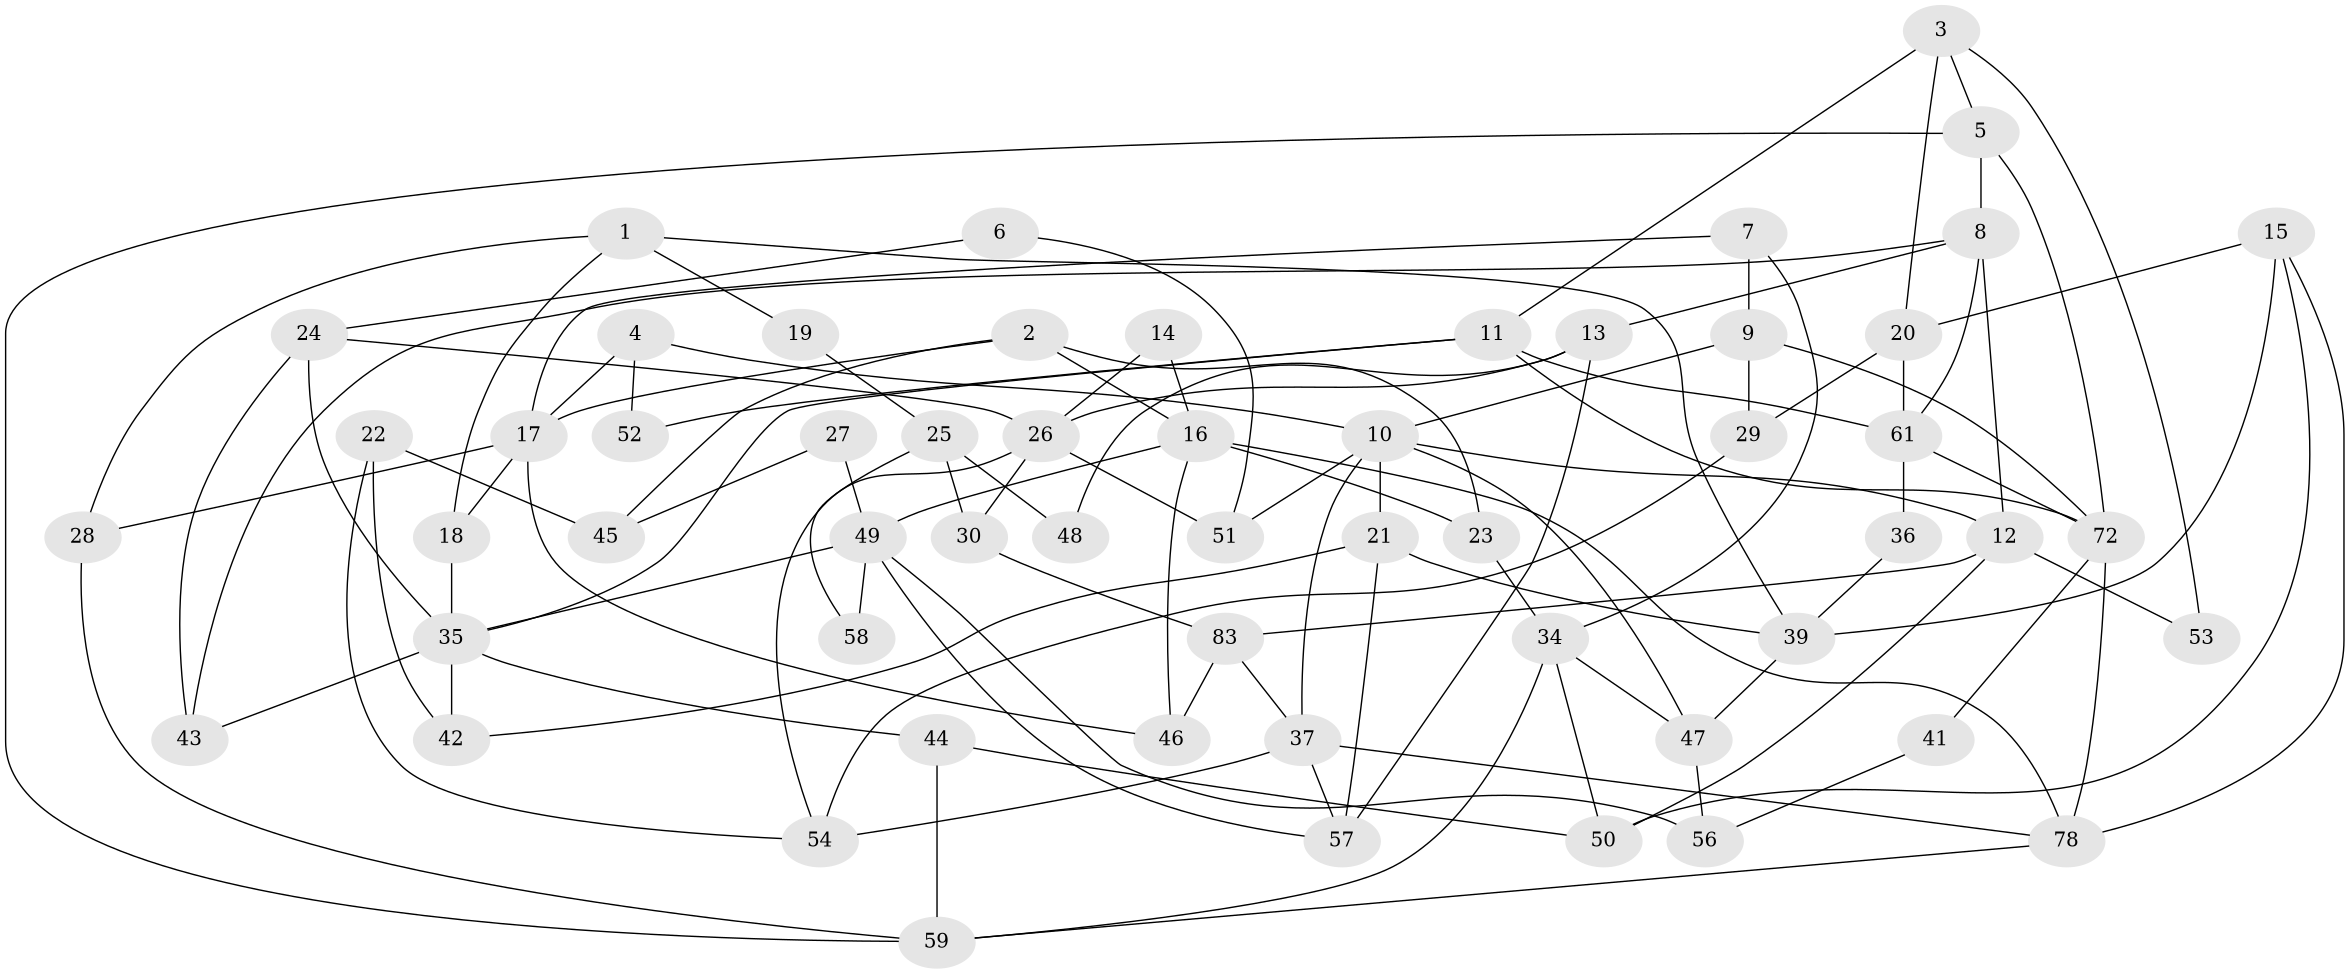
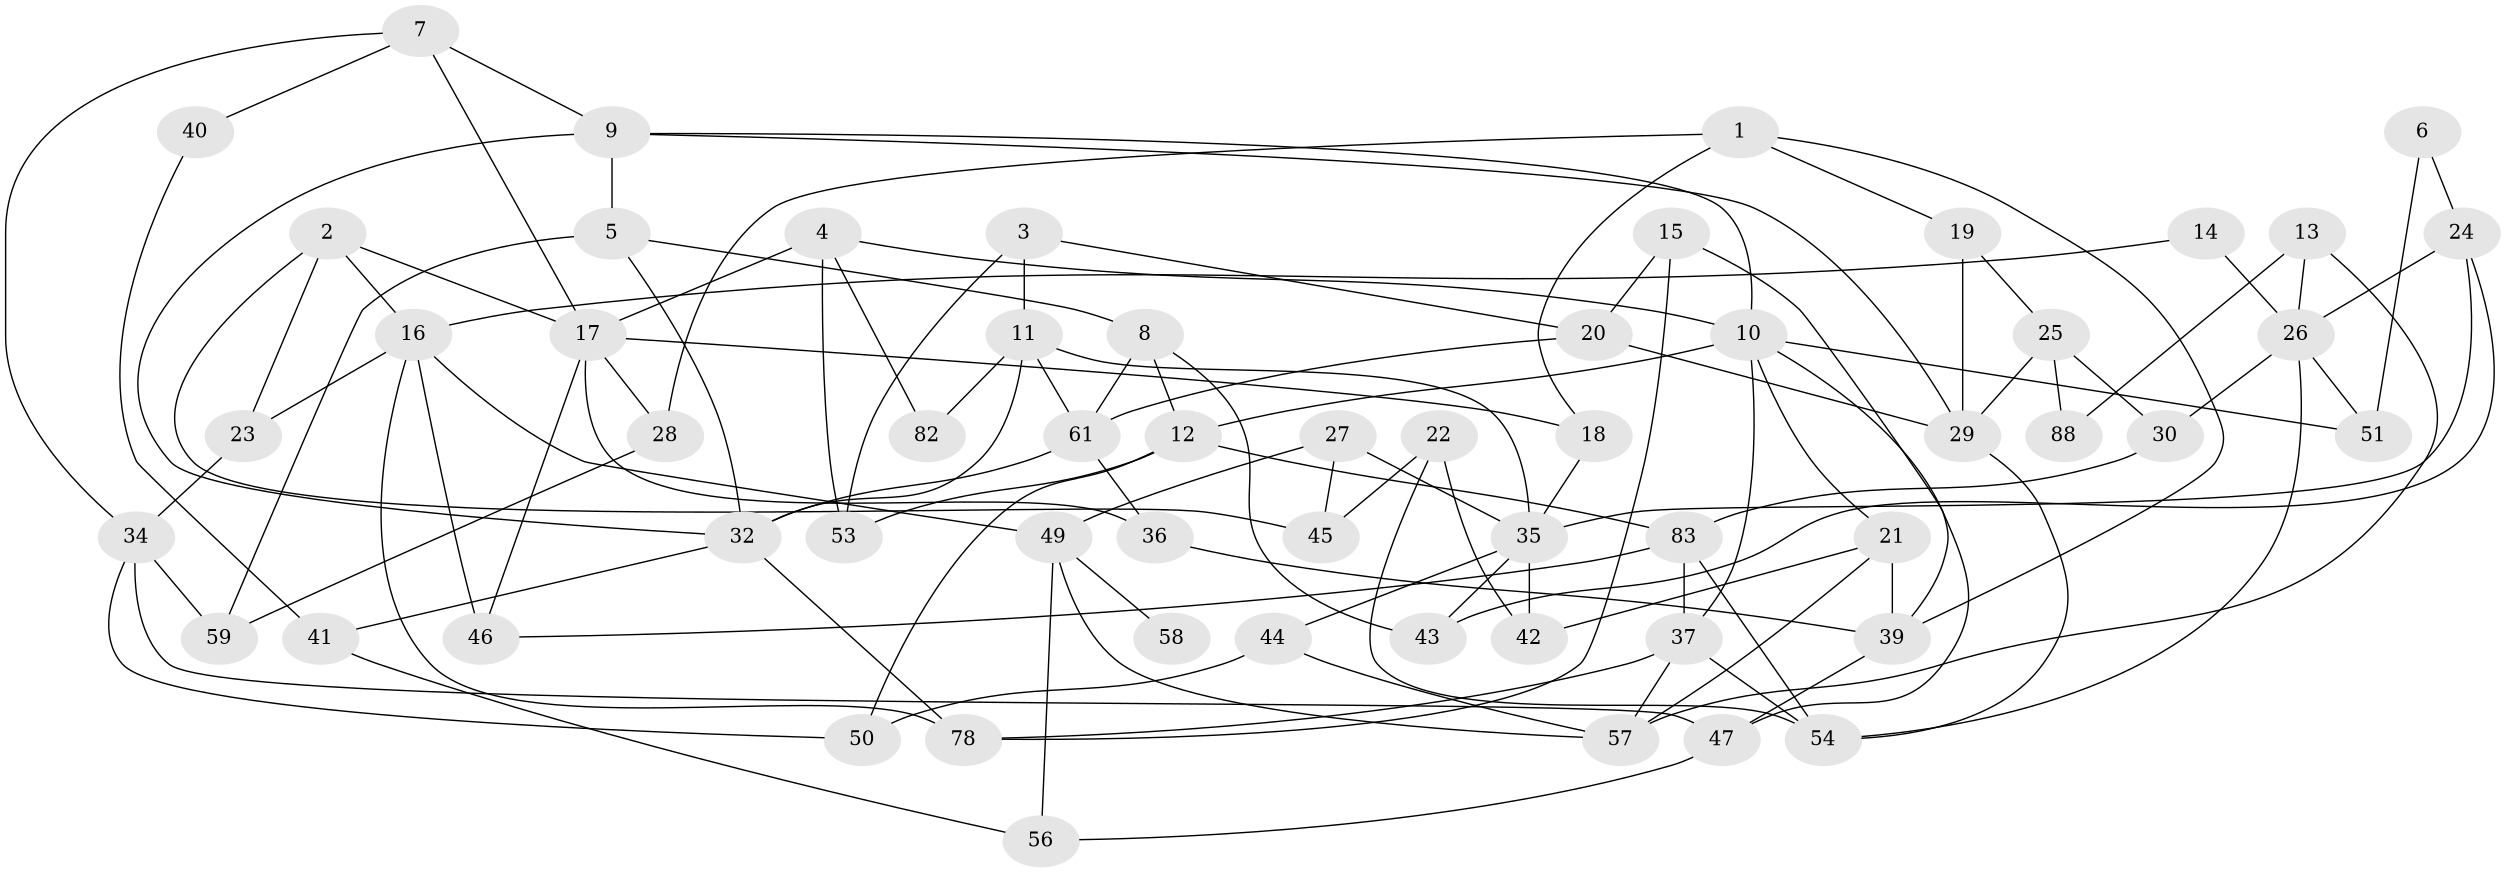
(1961, 82) -> (612, 183)
none -> (196, 132)
(1803, 280) -> none
none -> (1963, 335)
none -> (825, 386)
(630, 436) -> (927, 436)
none -> (767, 501)
(1071, 537) -> (2064, 436)
(2106, 537) -> (743, 537)
(813, 561) -> (2007, 386)
(660, 588) -> (1467, 504)
none -> (1754, 639)
(2163, 748) -> none
(937, 841) -> (1387, 681)
(1502, 892) -> none
